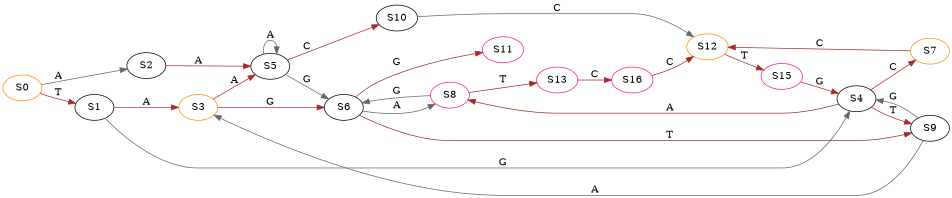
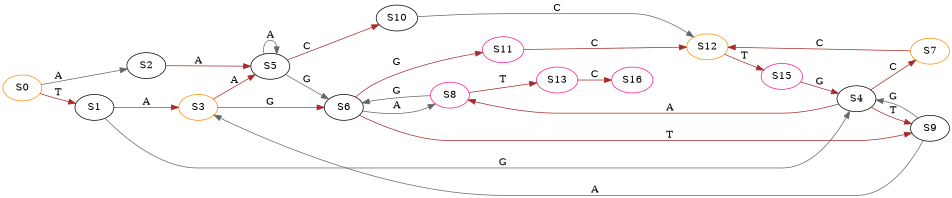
(670, 69) -> (601, 48)
